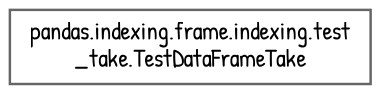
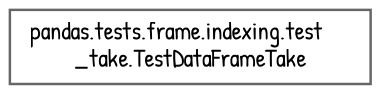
(190, 47) -> (190, 47)
